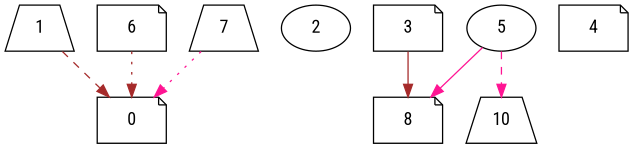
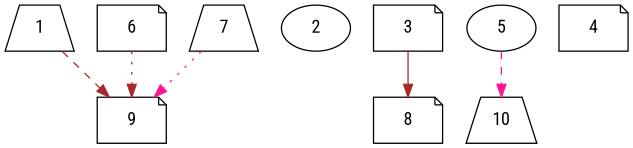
(461, 68) -> none
(132, 120) -> (132, 120)
